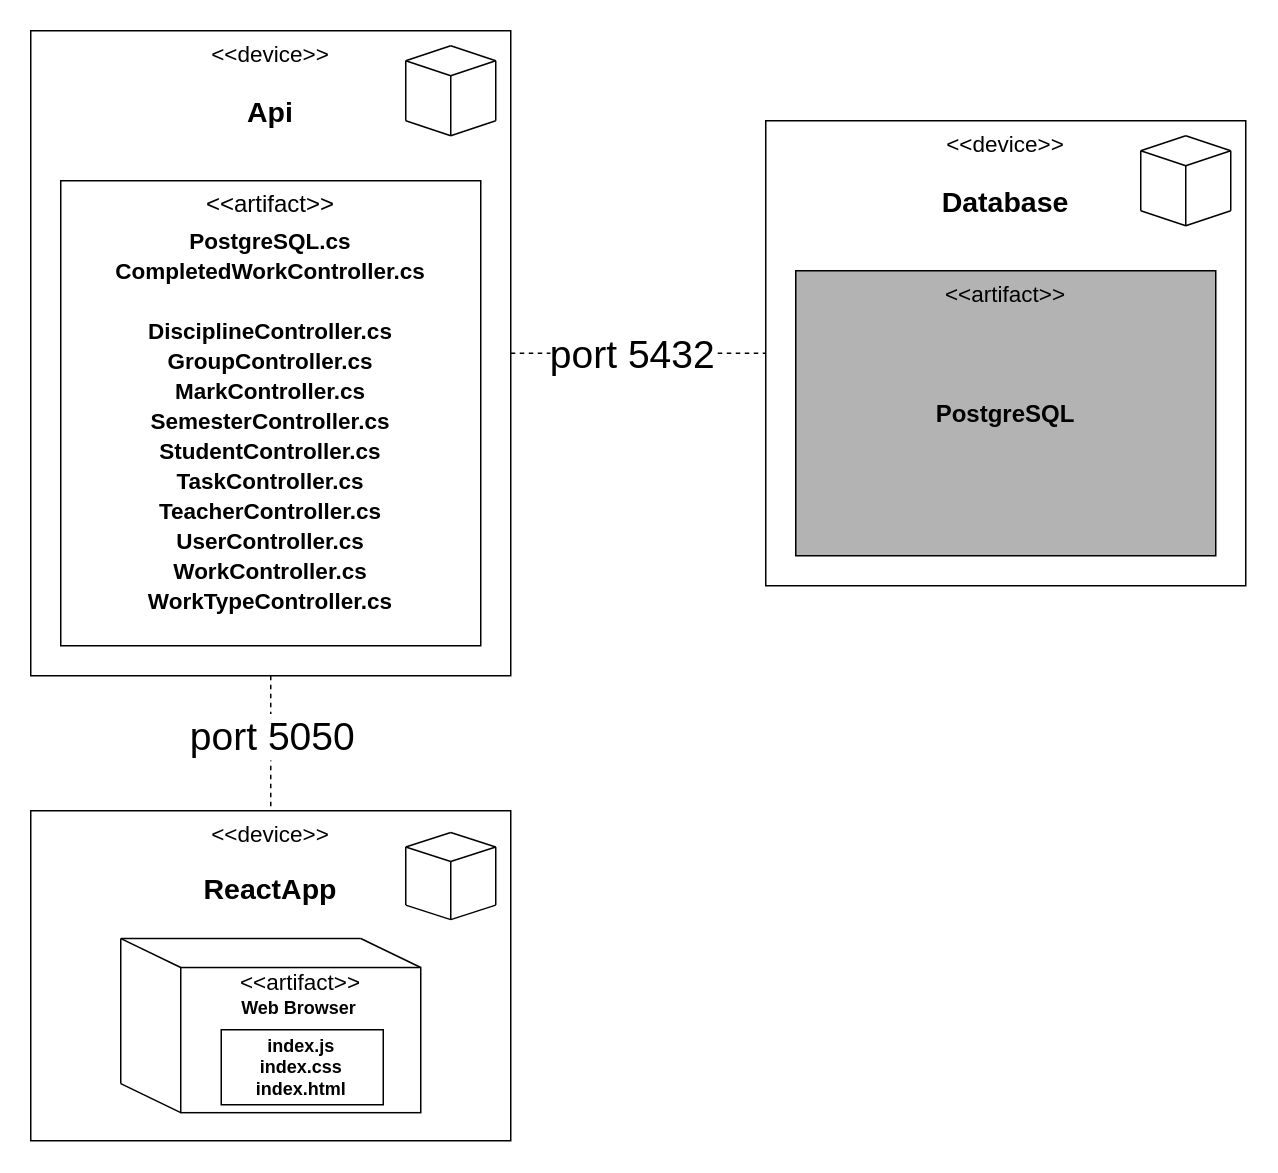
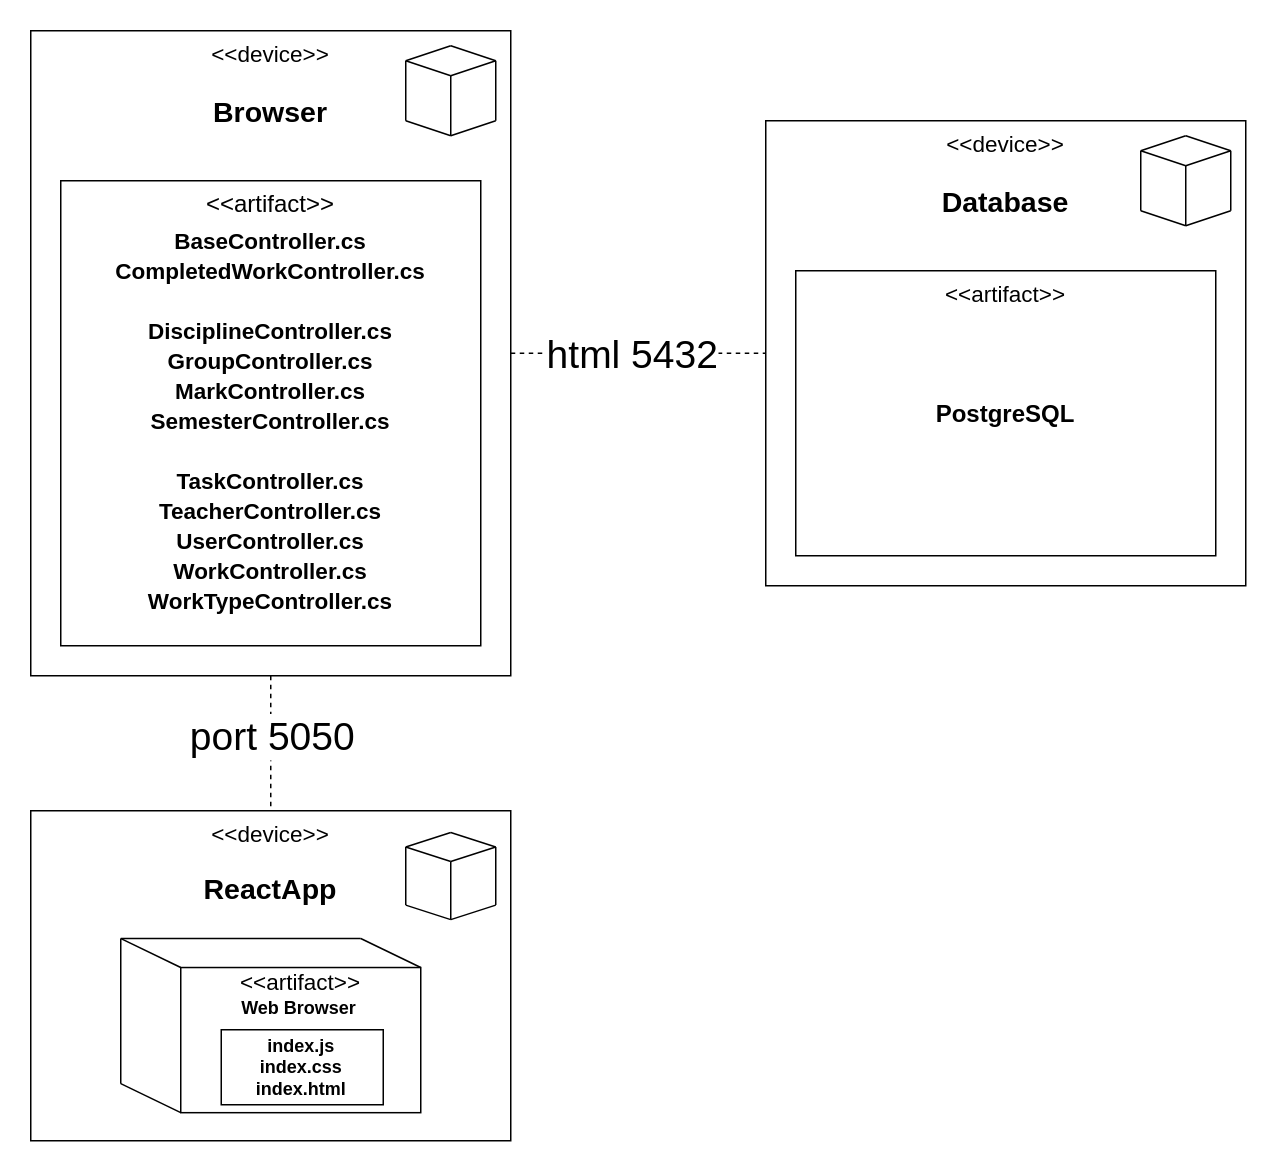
(271, 113) -> (271, 113)
(271, 241) -> (271, 241)
(633, 355) -> (633, 355)
(1006, 413) -> (1006, 413)
(271, 451) -> none
